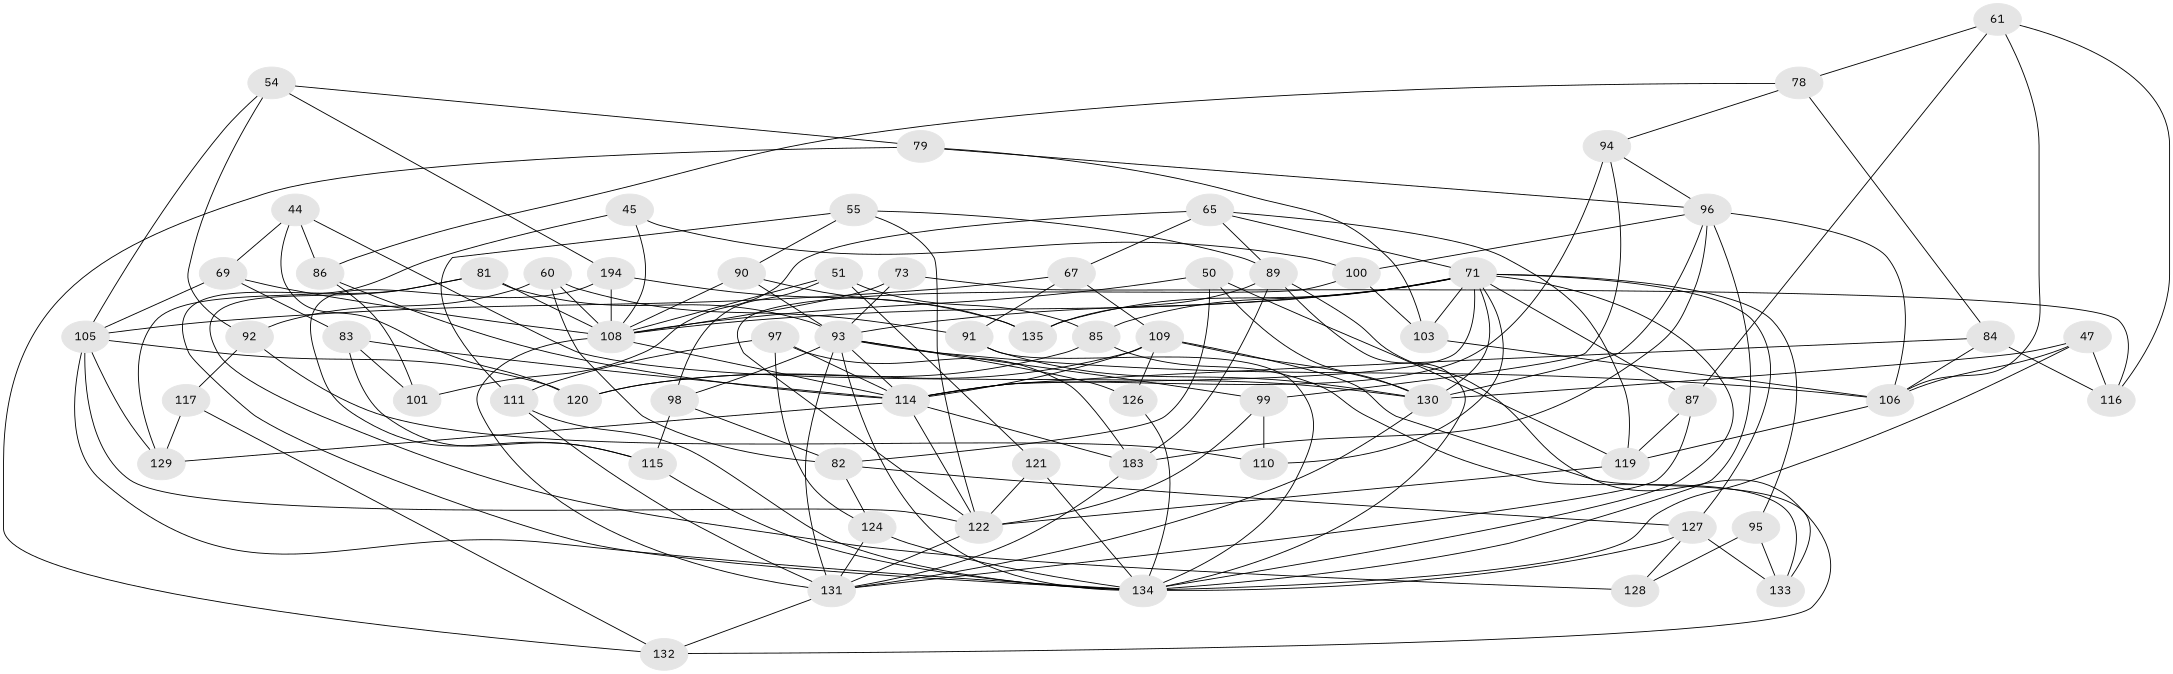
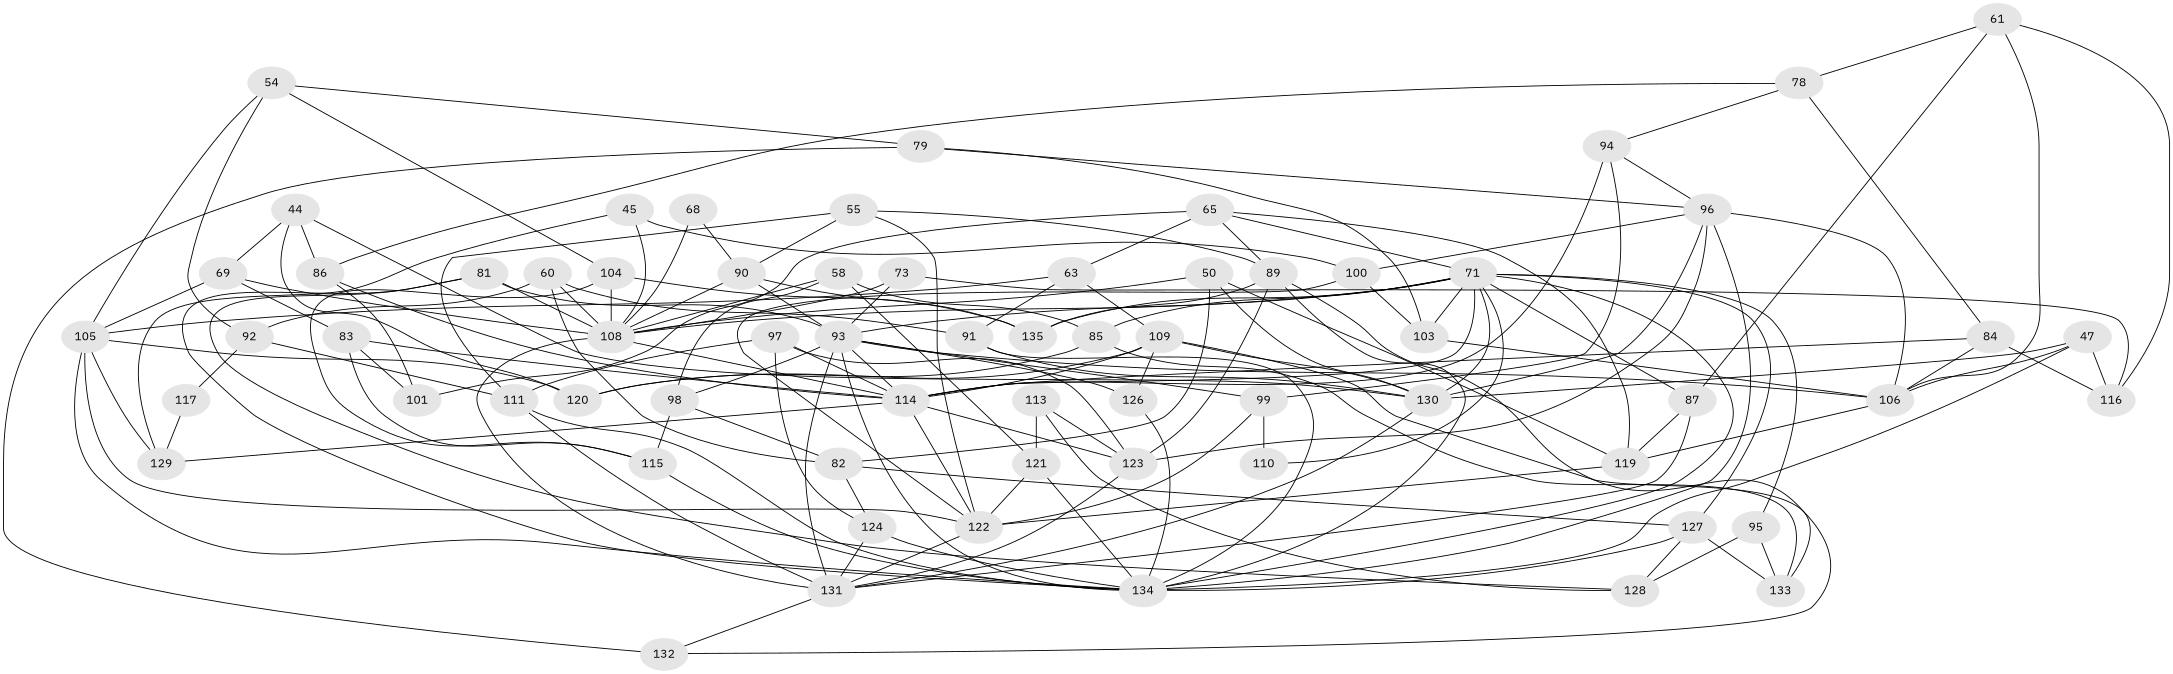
none -> (693, 210)
(611, 273) -> (611, 273)
(839, 273) -> (839, 273)
(1072, 273) -> (1072, 273)
none -> (1036, 400)
(743, 444) -> (371, 366)
(1133, 464) -> (1133, 464)
(425, 527) -> none
